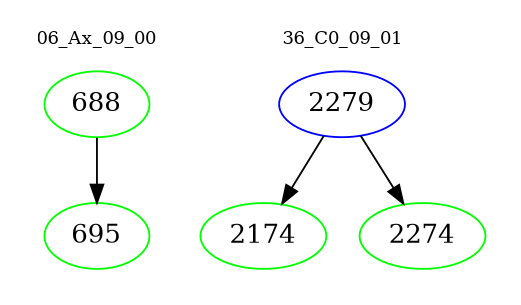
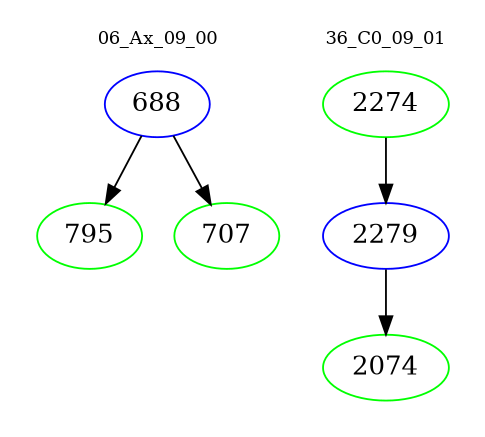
(97, 104) -> (157, 104)
(377, 162) -> (386, 161)
(97, 236) -> (90, 236)
none -> (227, 236)
(263, 236) -> (386, 368)
